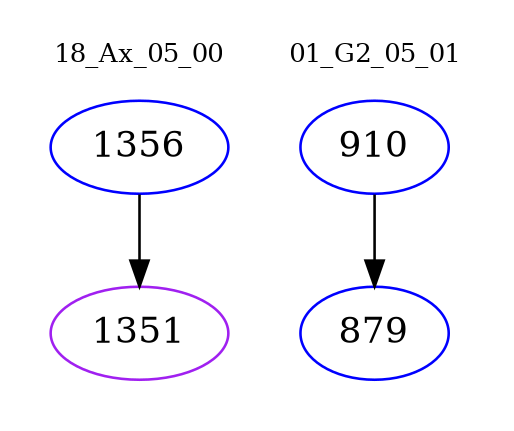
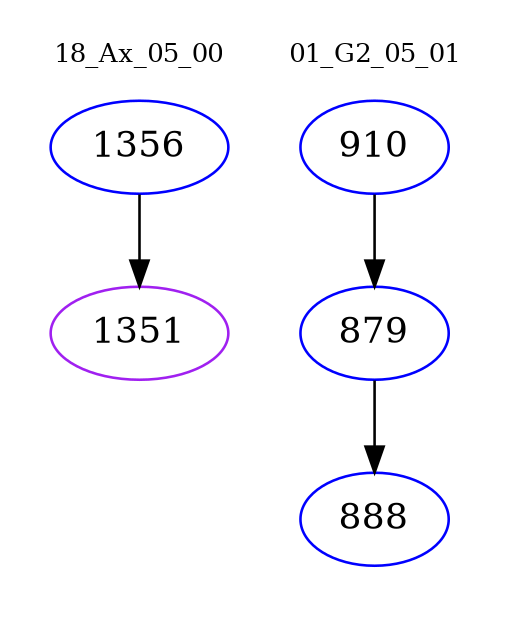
none -> (375, 519)
